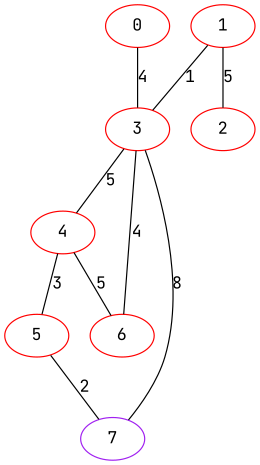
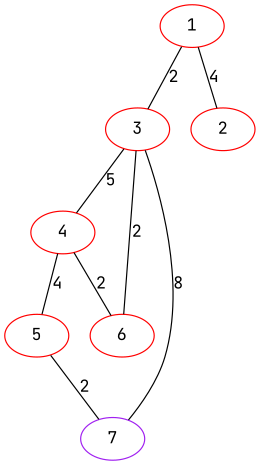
(138, 26) -> none
(190, 78) -> (174, 78)
(228, 78) -> (214, 78)
(137, 232) -> (137, 232)
(58, 284) -> (58, 284)
(101, 284) -> (101, 284)
